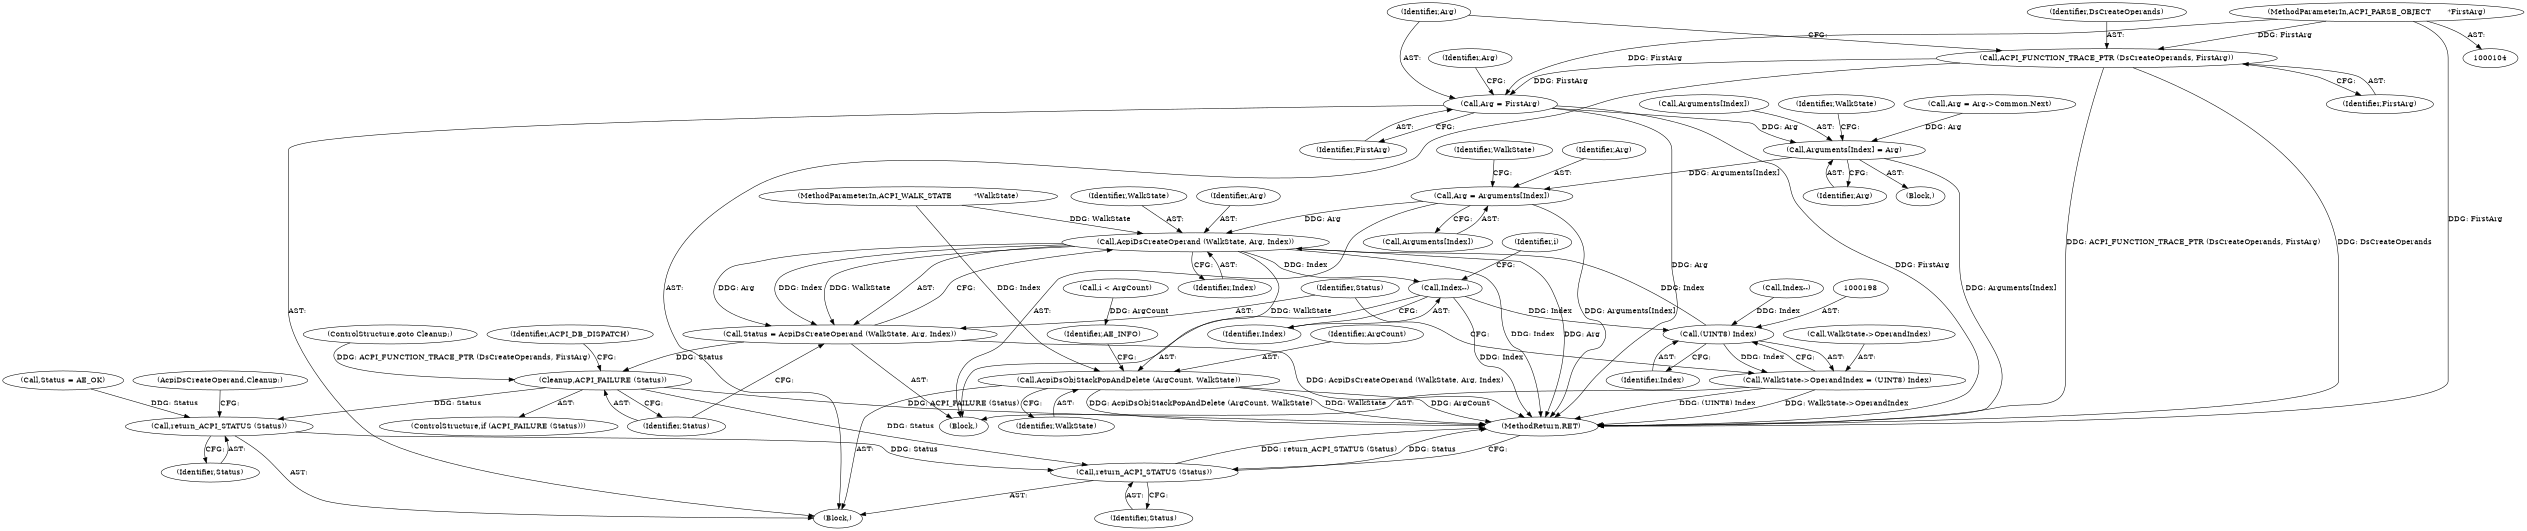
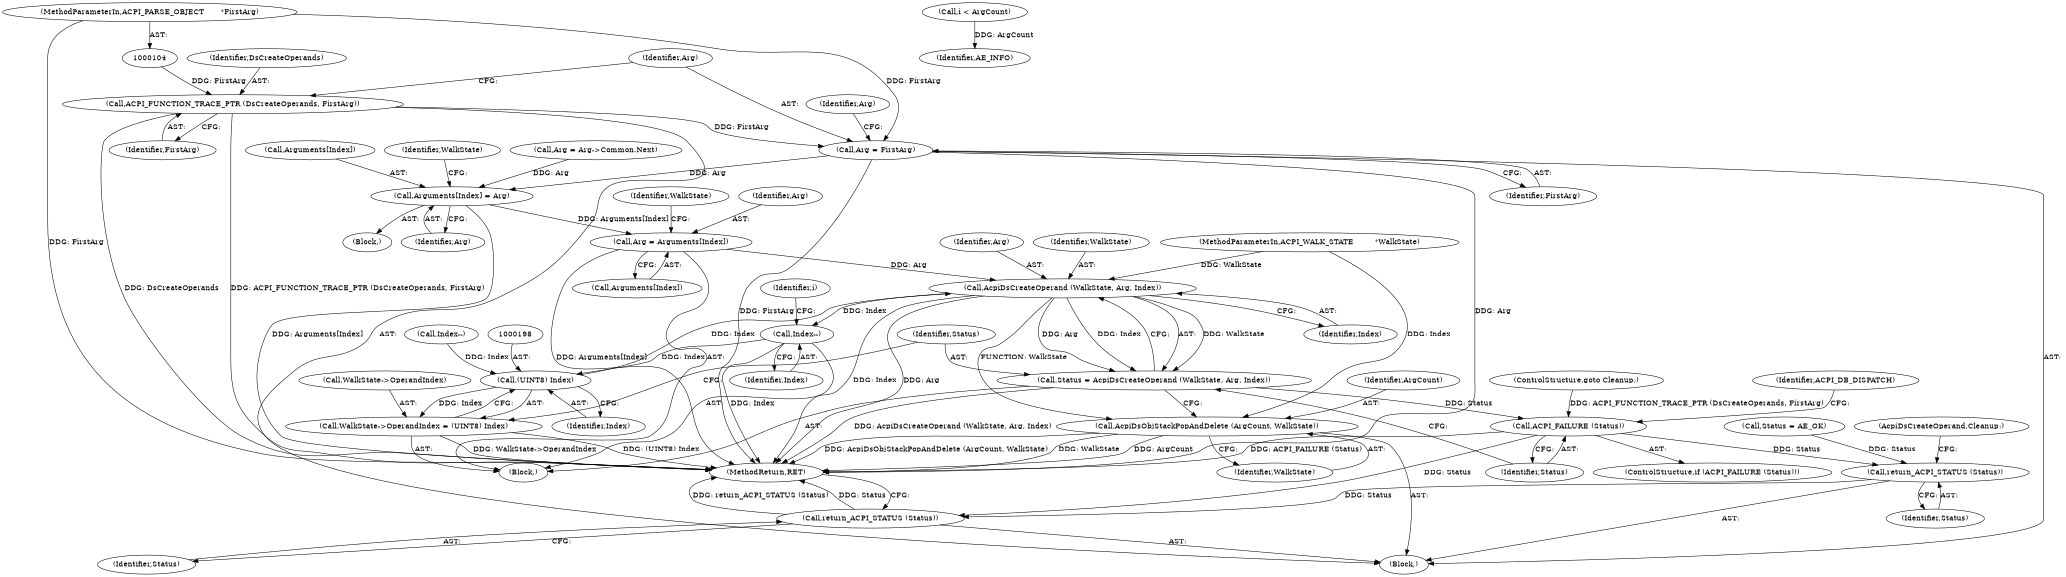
(2245, 35) -> (184, 81)
(1301, 311) -> (1024, 357)
(1114, 355) -> (1179, 402)
(603, 380) -> (1569, 427)
